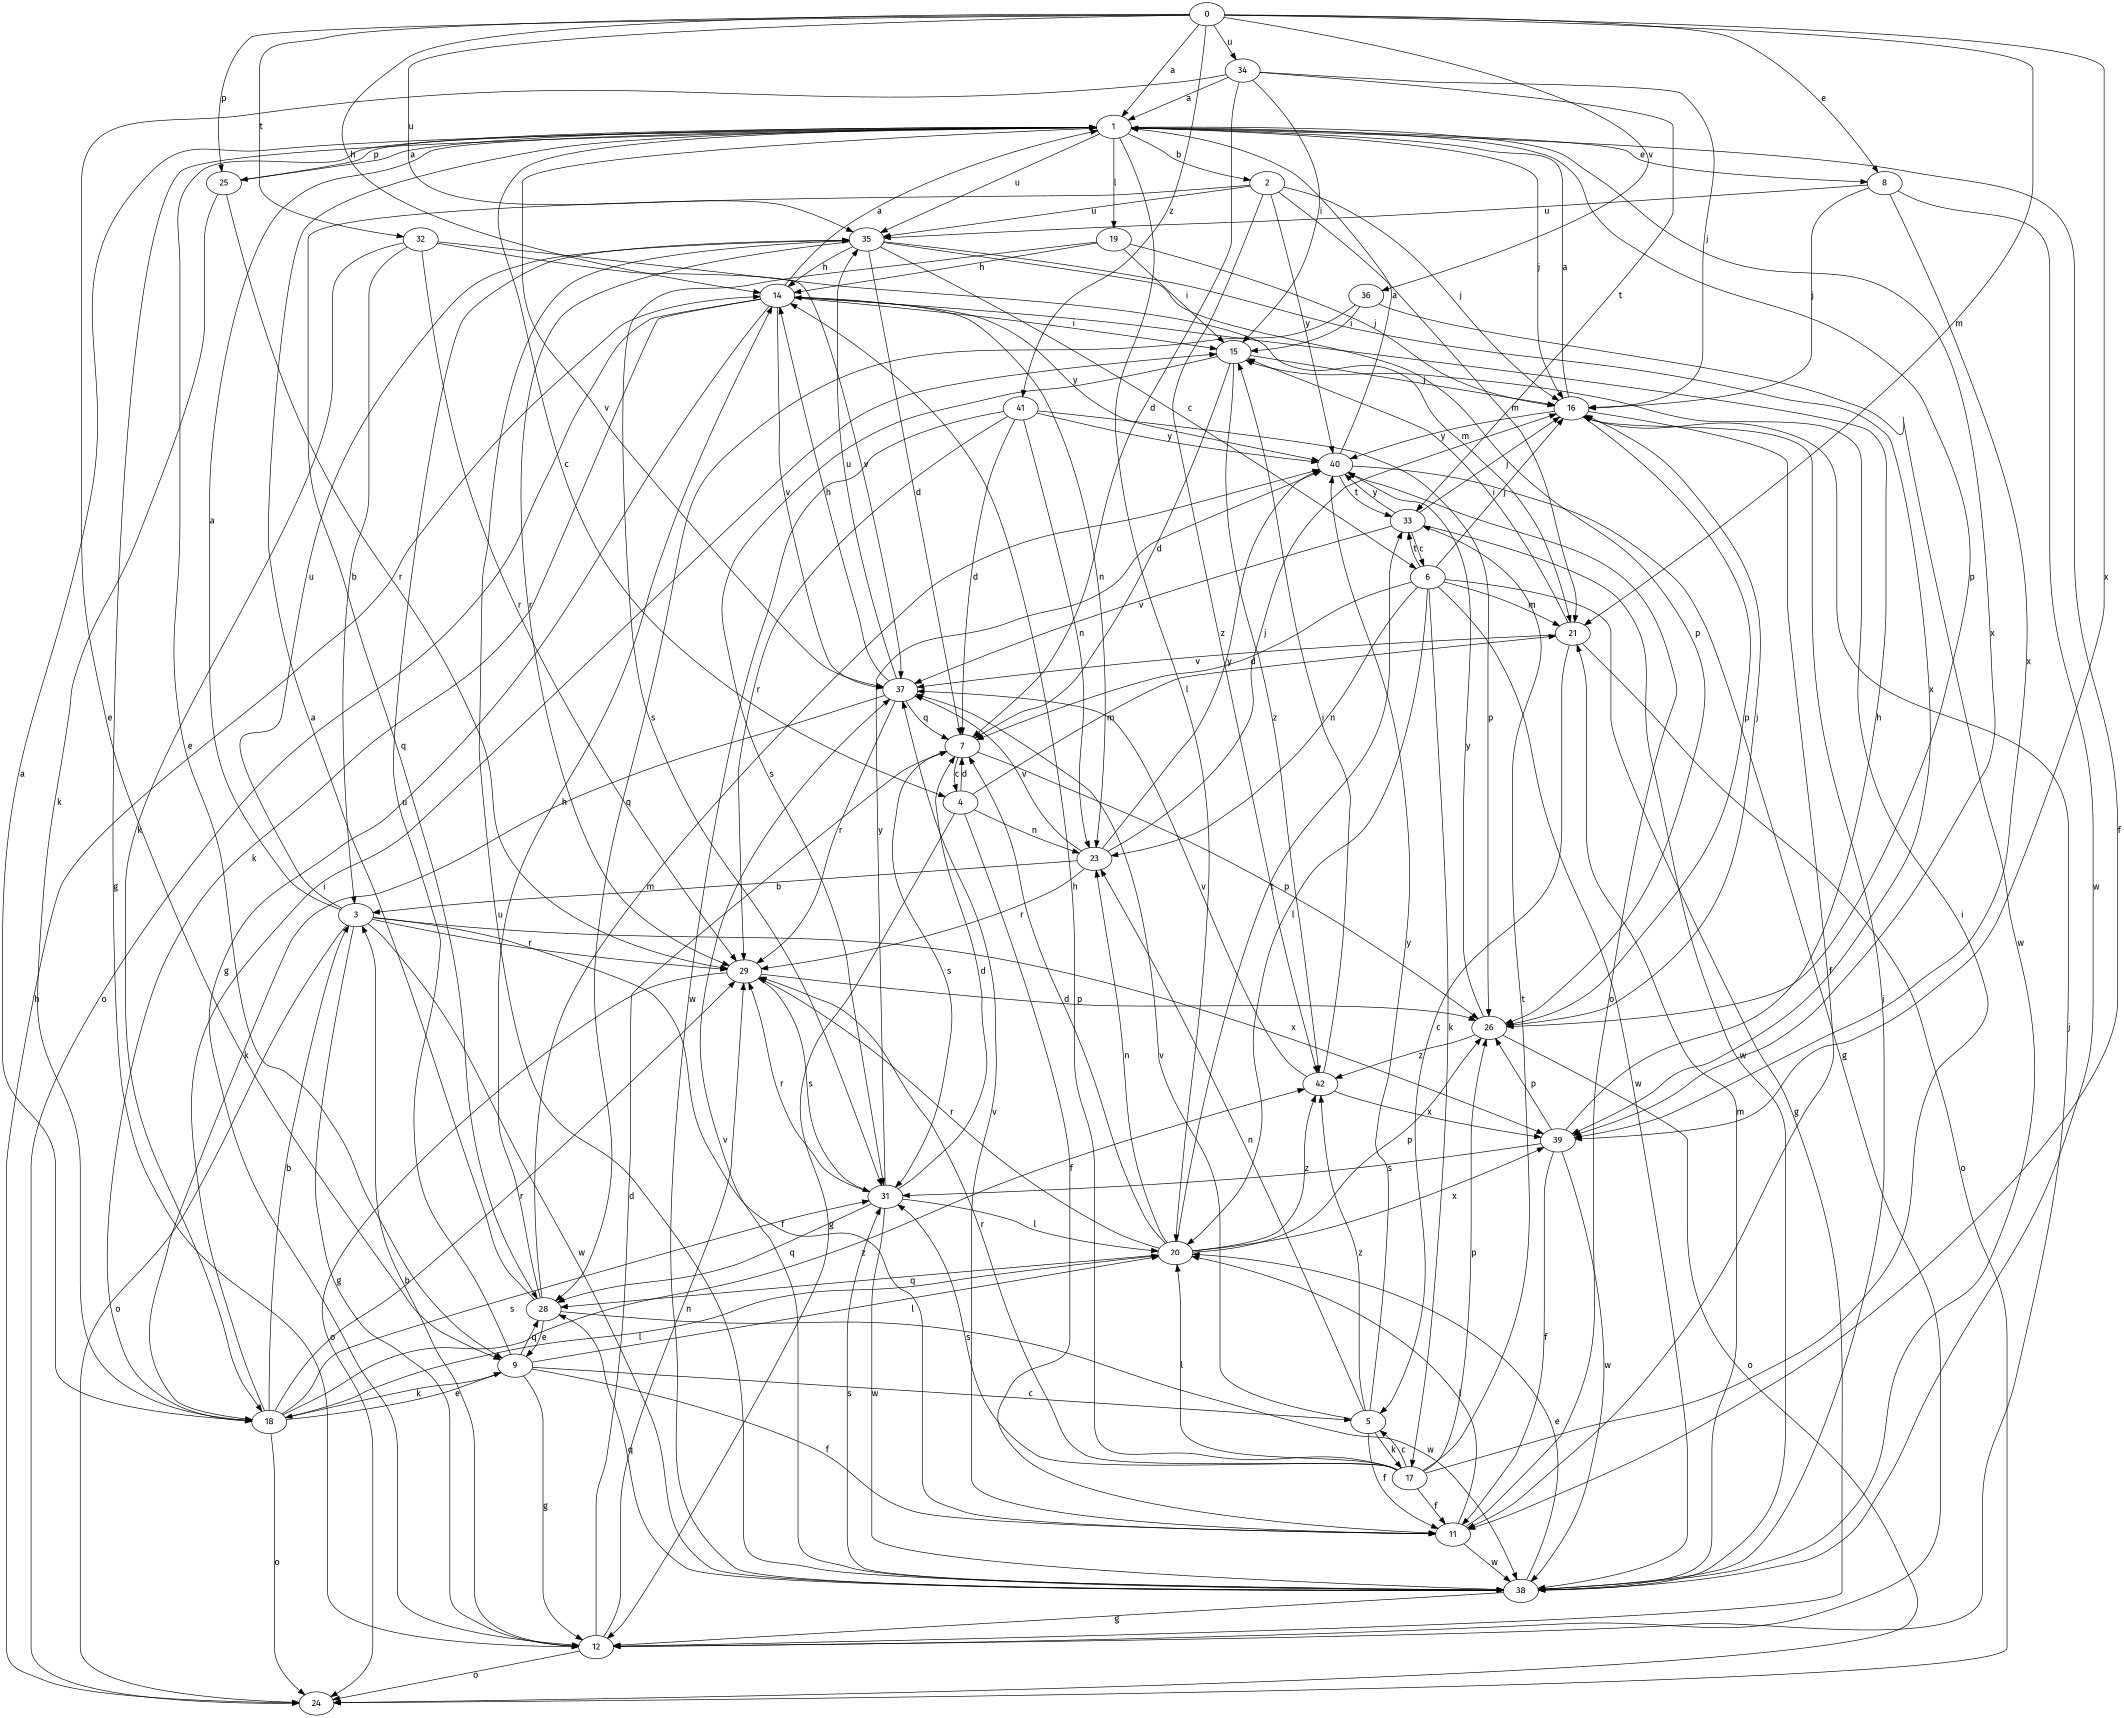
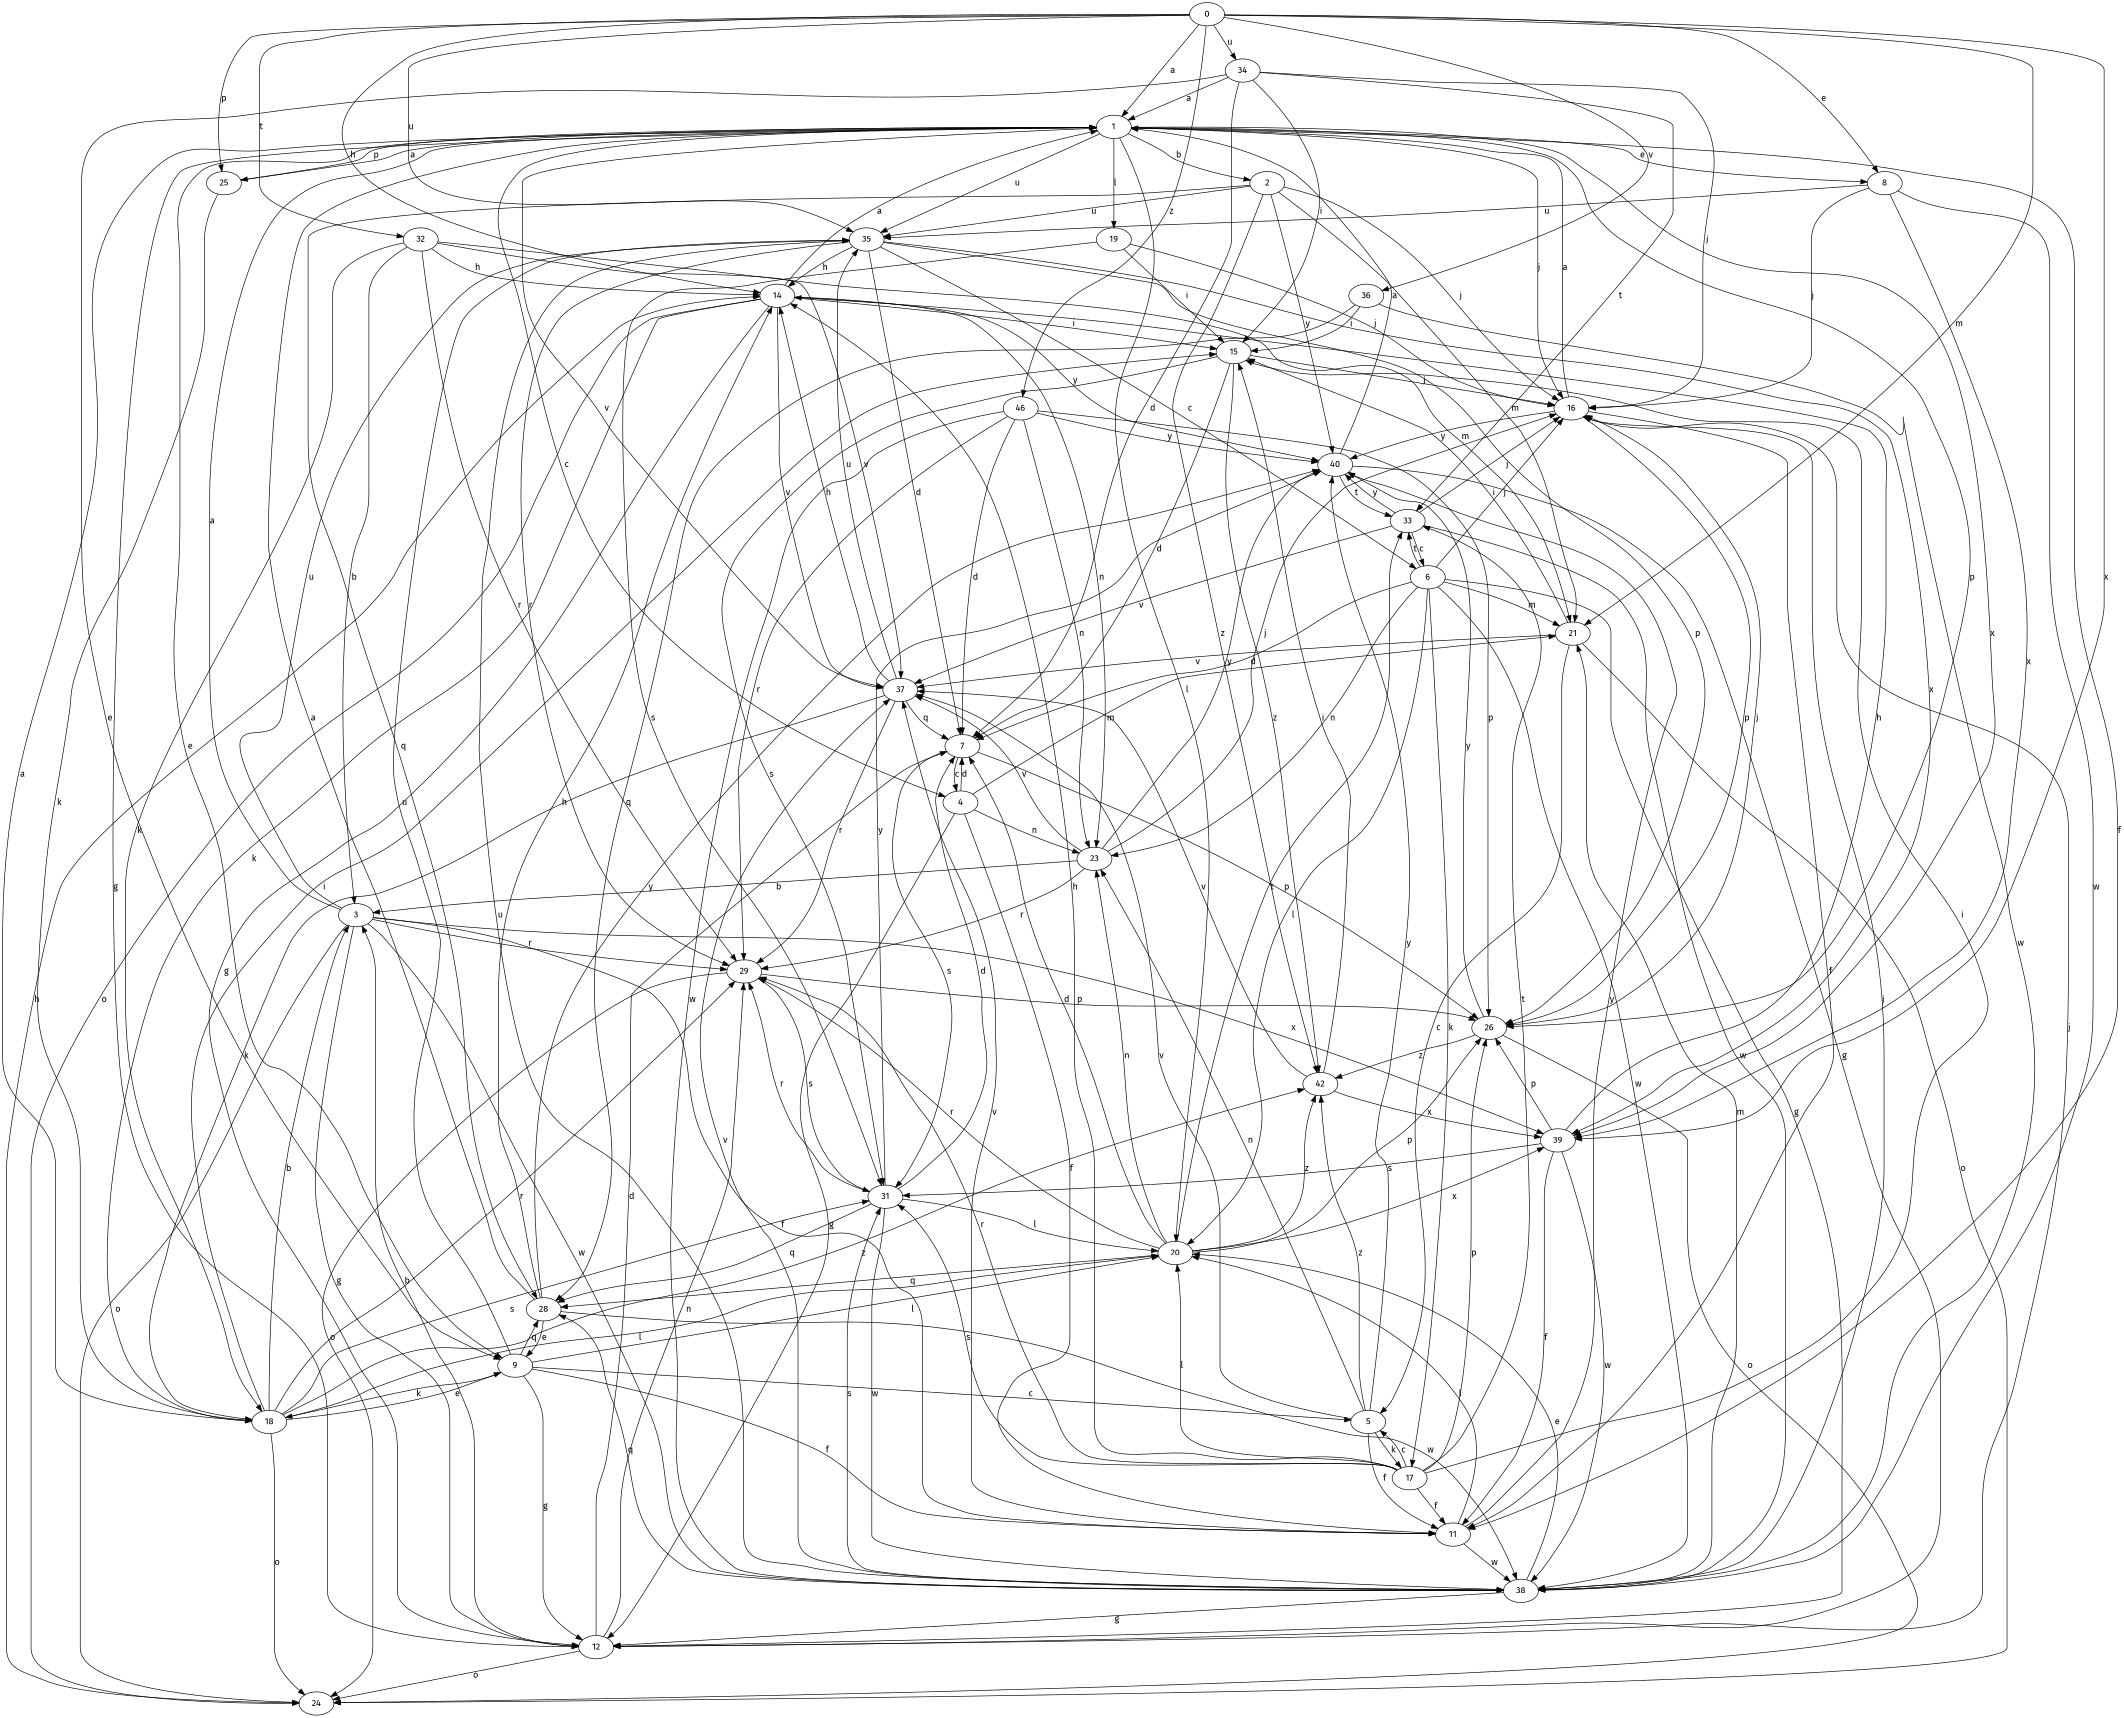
(949, 268) -> (589, 288)
(1021, 408) -> (1021, 408)
(428, 633) -> none
(651, 887) -> (651, 887)
(1612, 1000) -> (1612, 1000)
